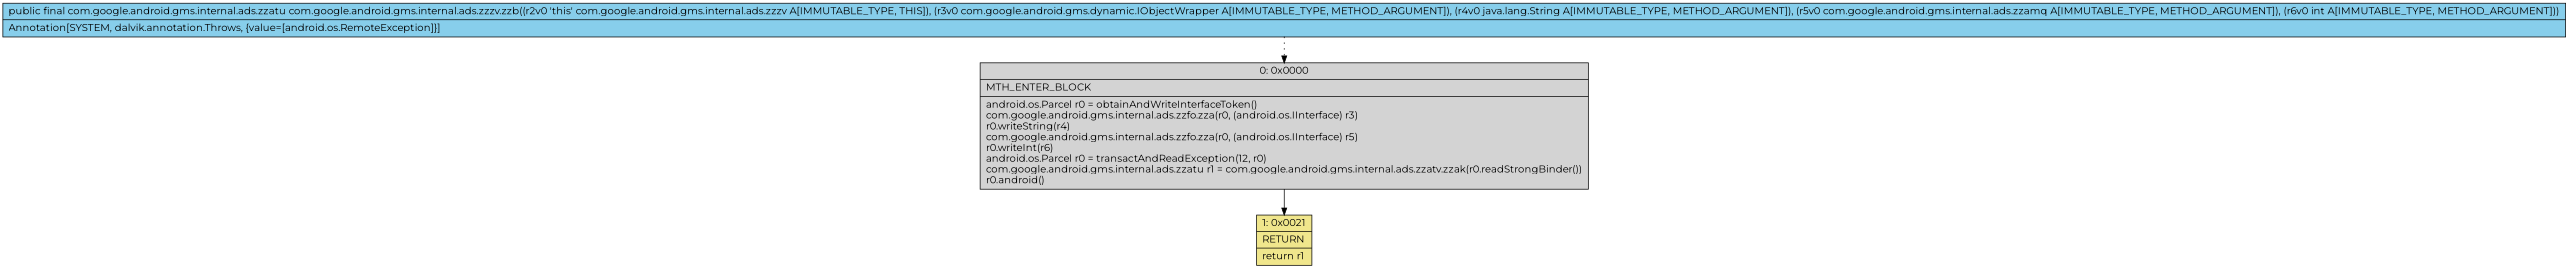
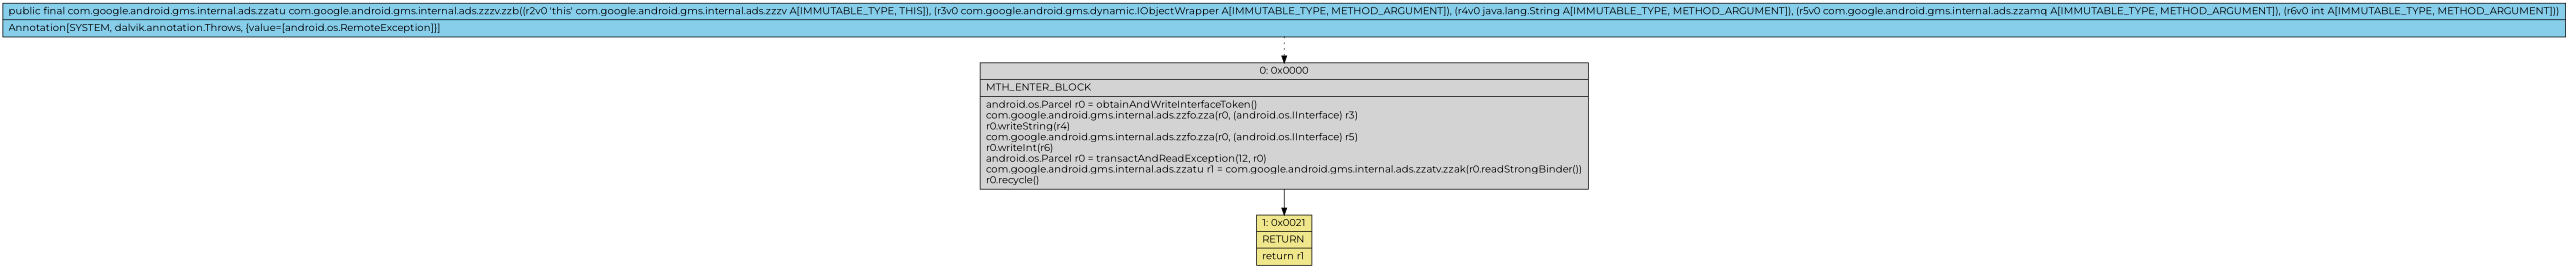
(1015, 180) -> (1013, 180)
